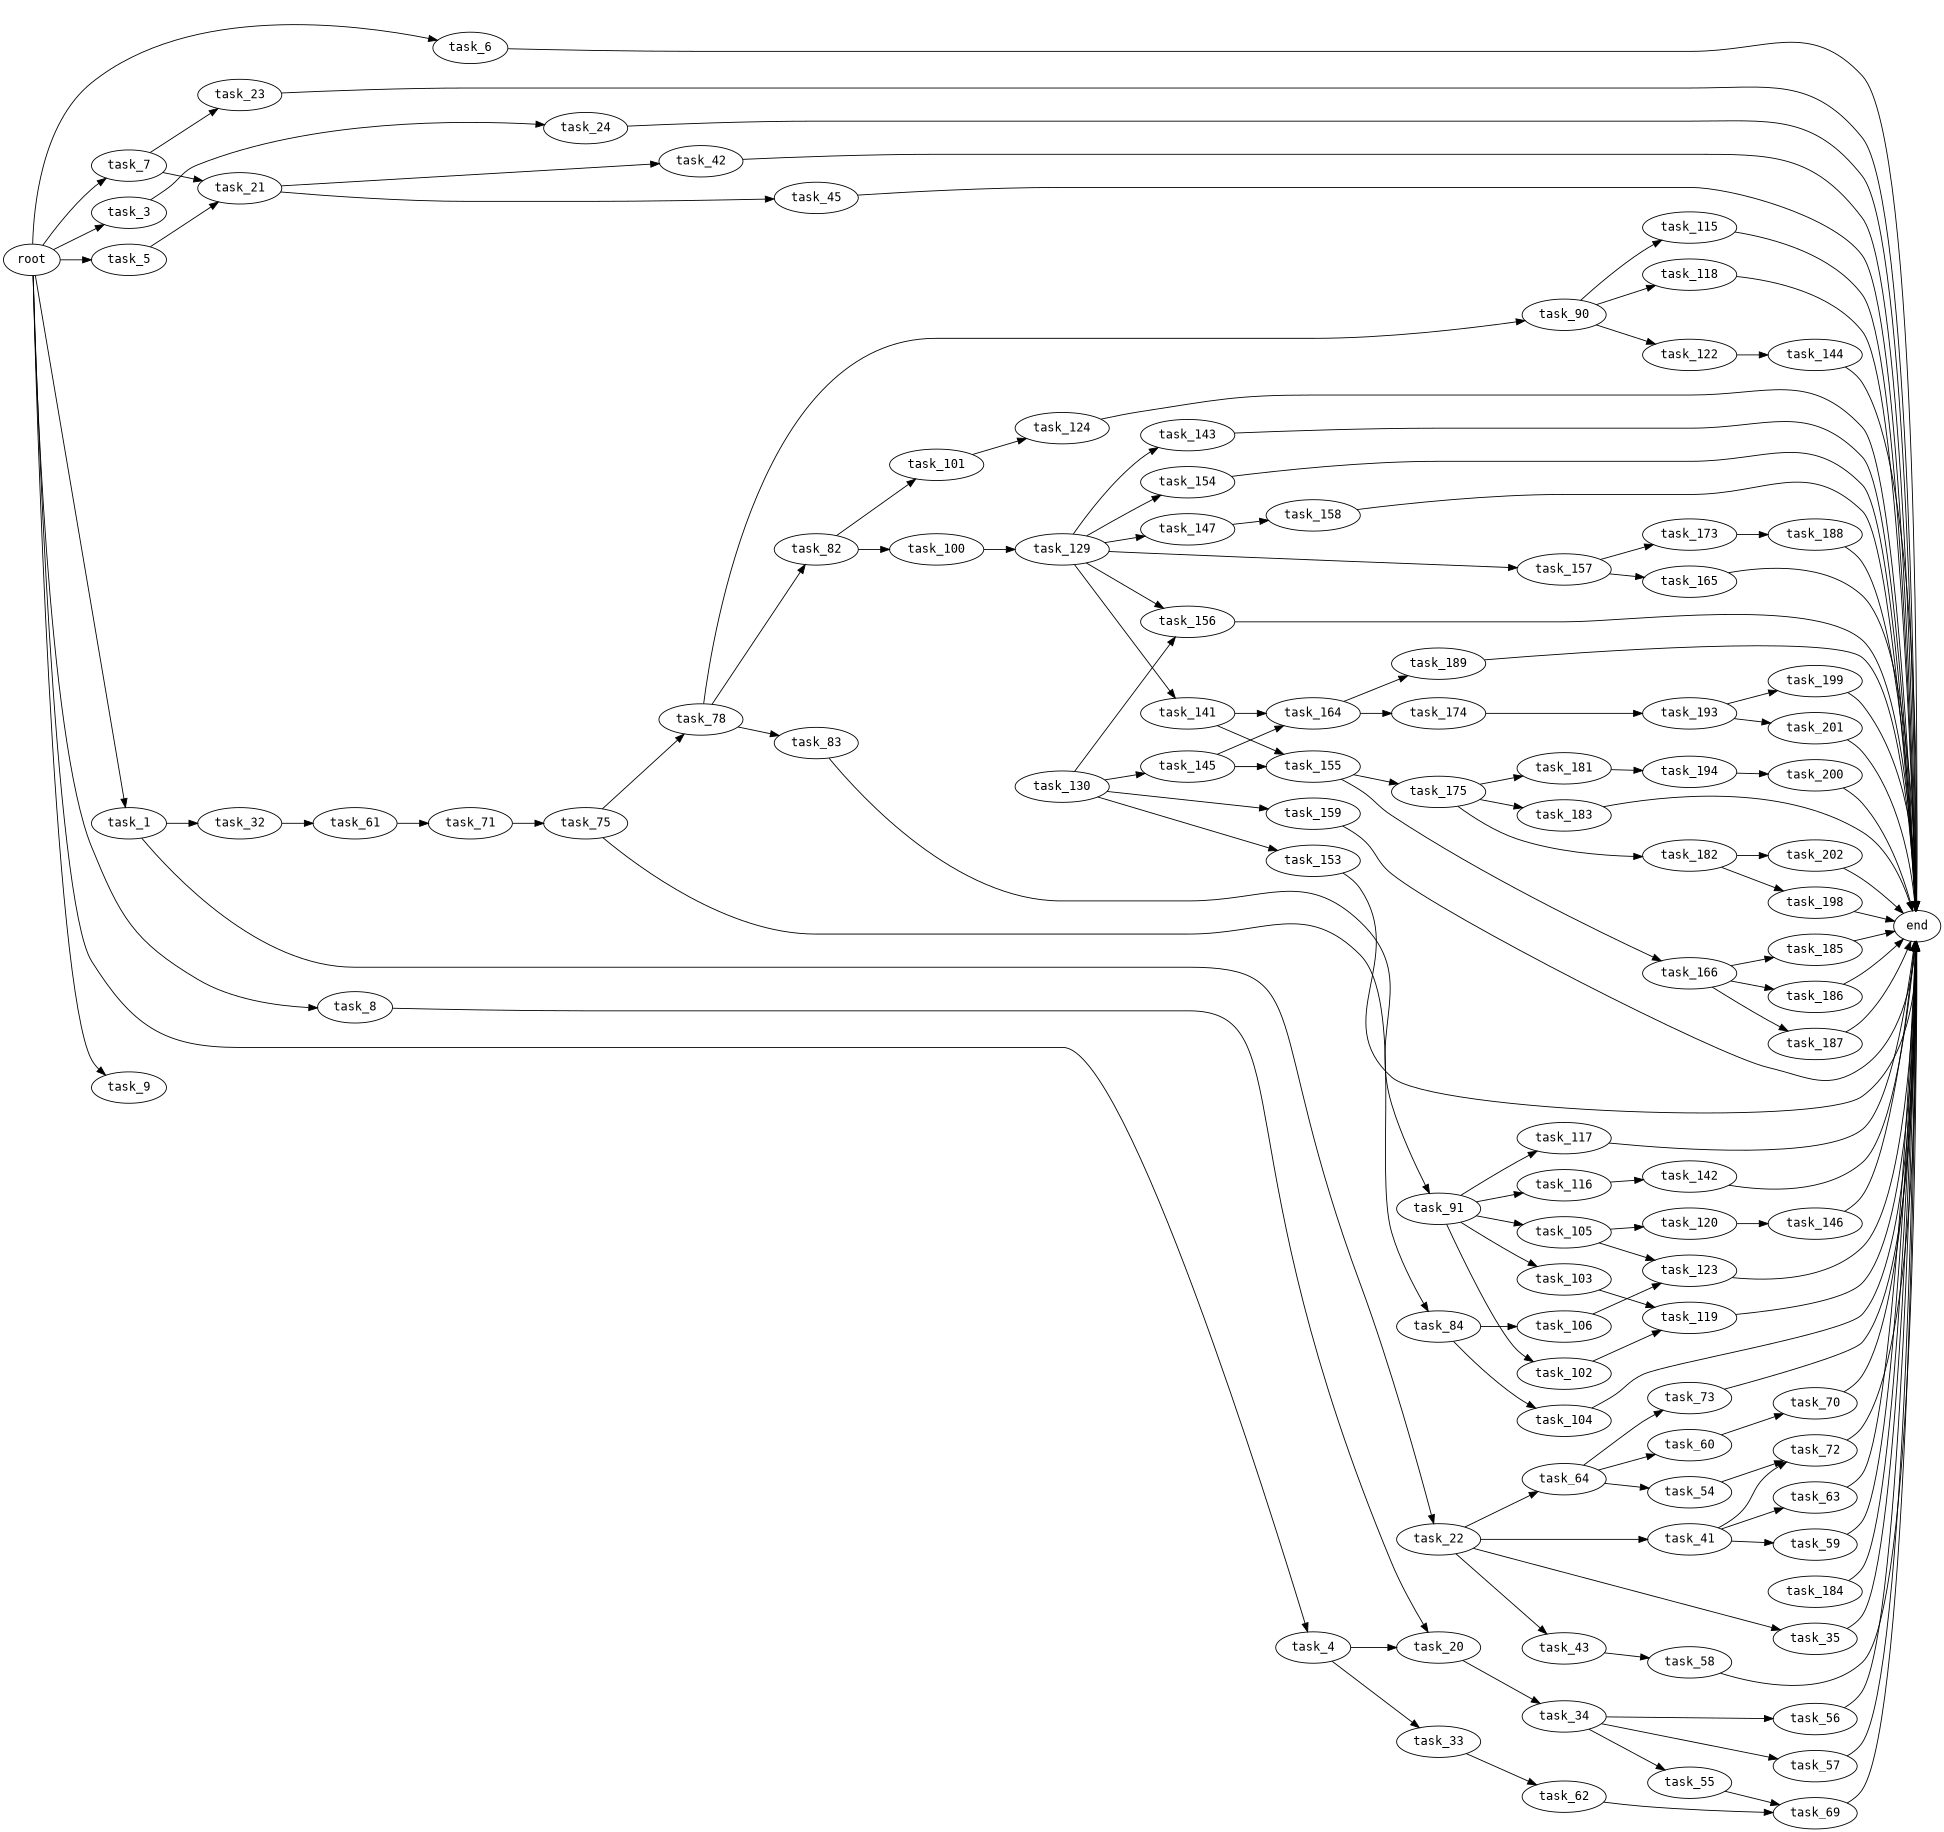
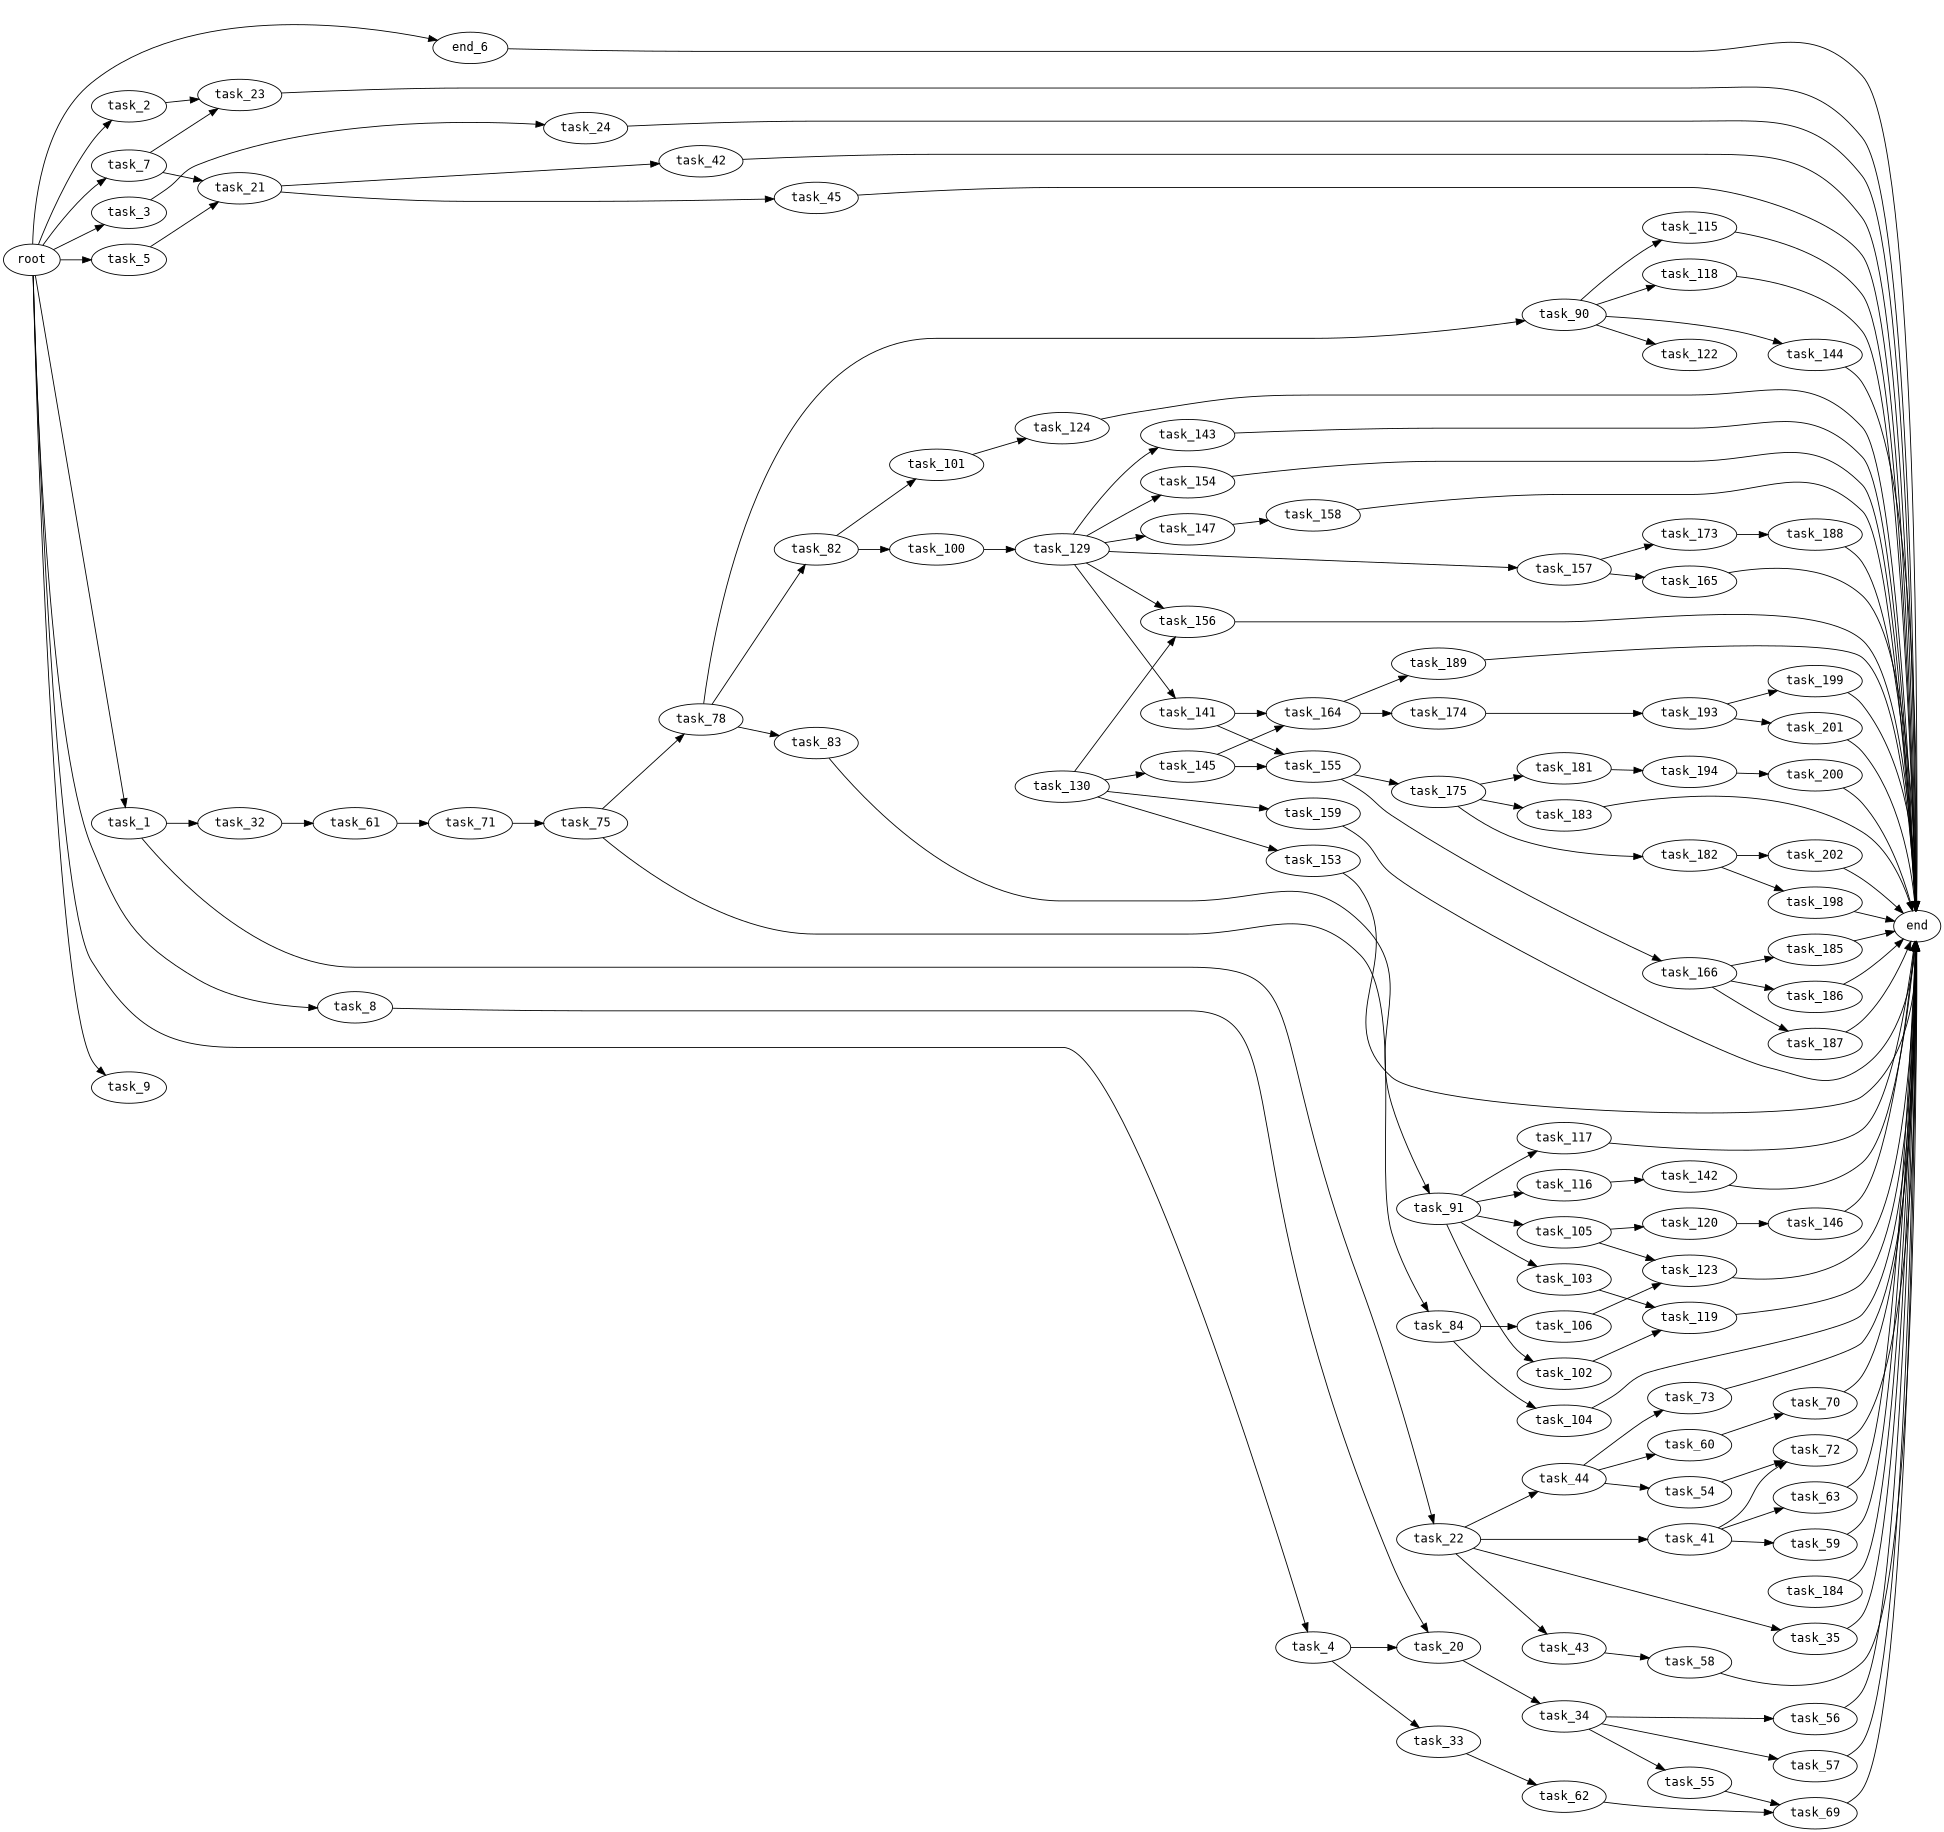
(470, 48) -> (470, 48)
none -> (129, 106)
(1748, 355) -> (1691, 324)
(1564, 1479) -> (1564, 1479)
